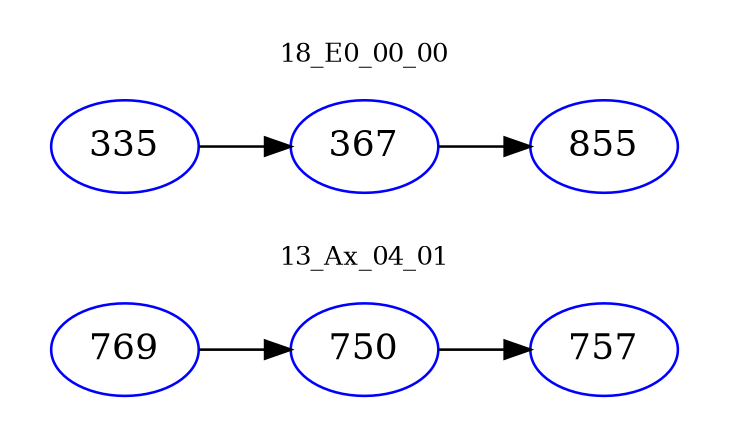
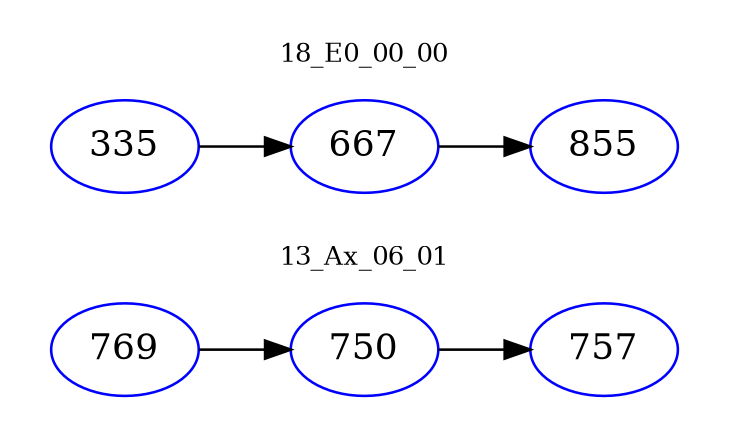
(365, 147) -> (365, 147)
(365, 258) -> (365, 258)
